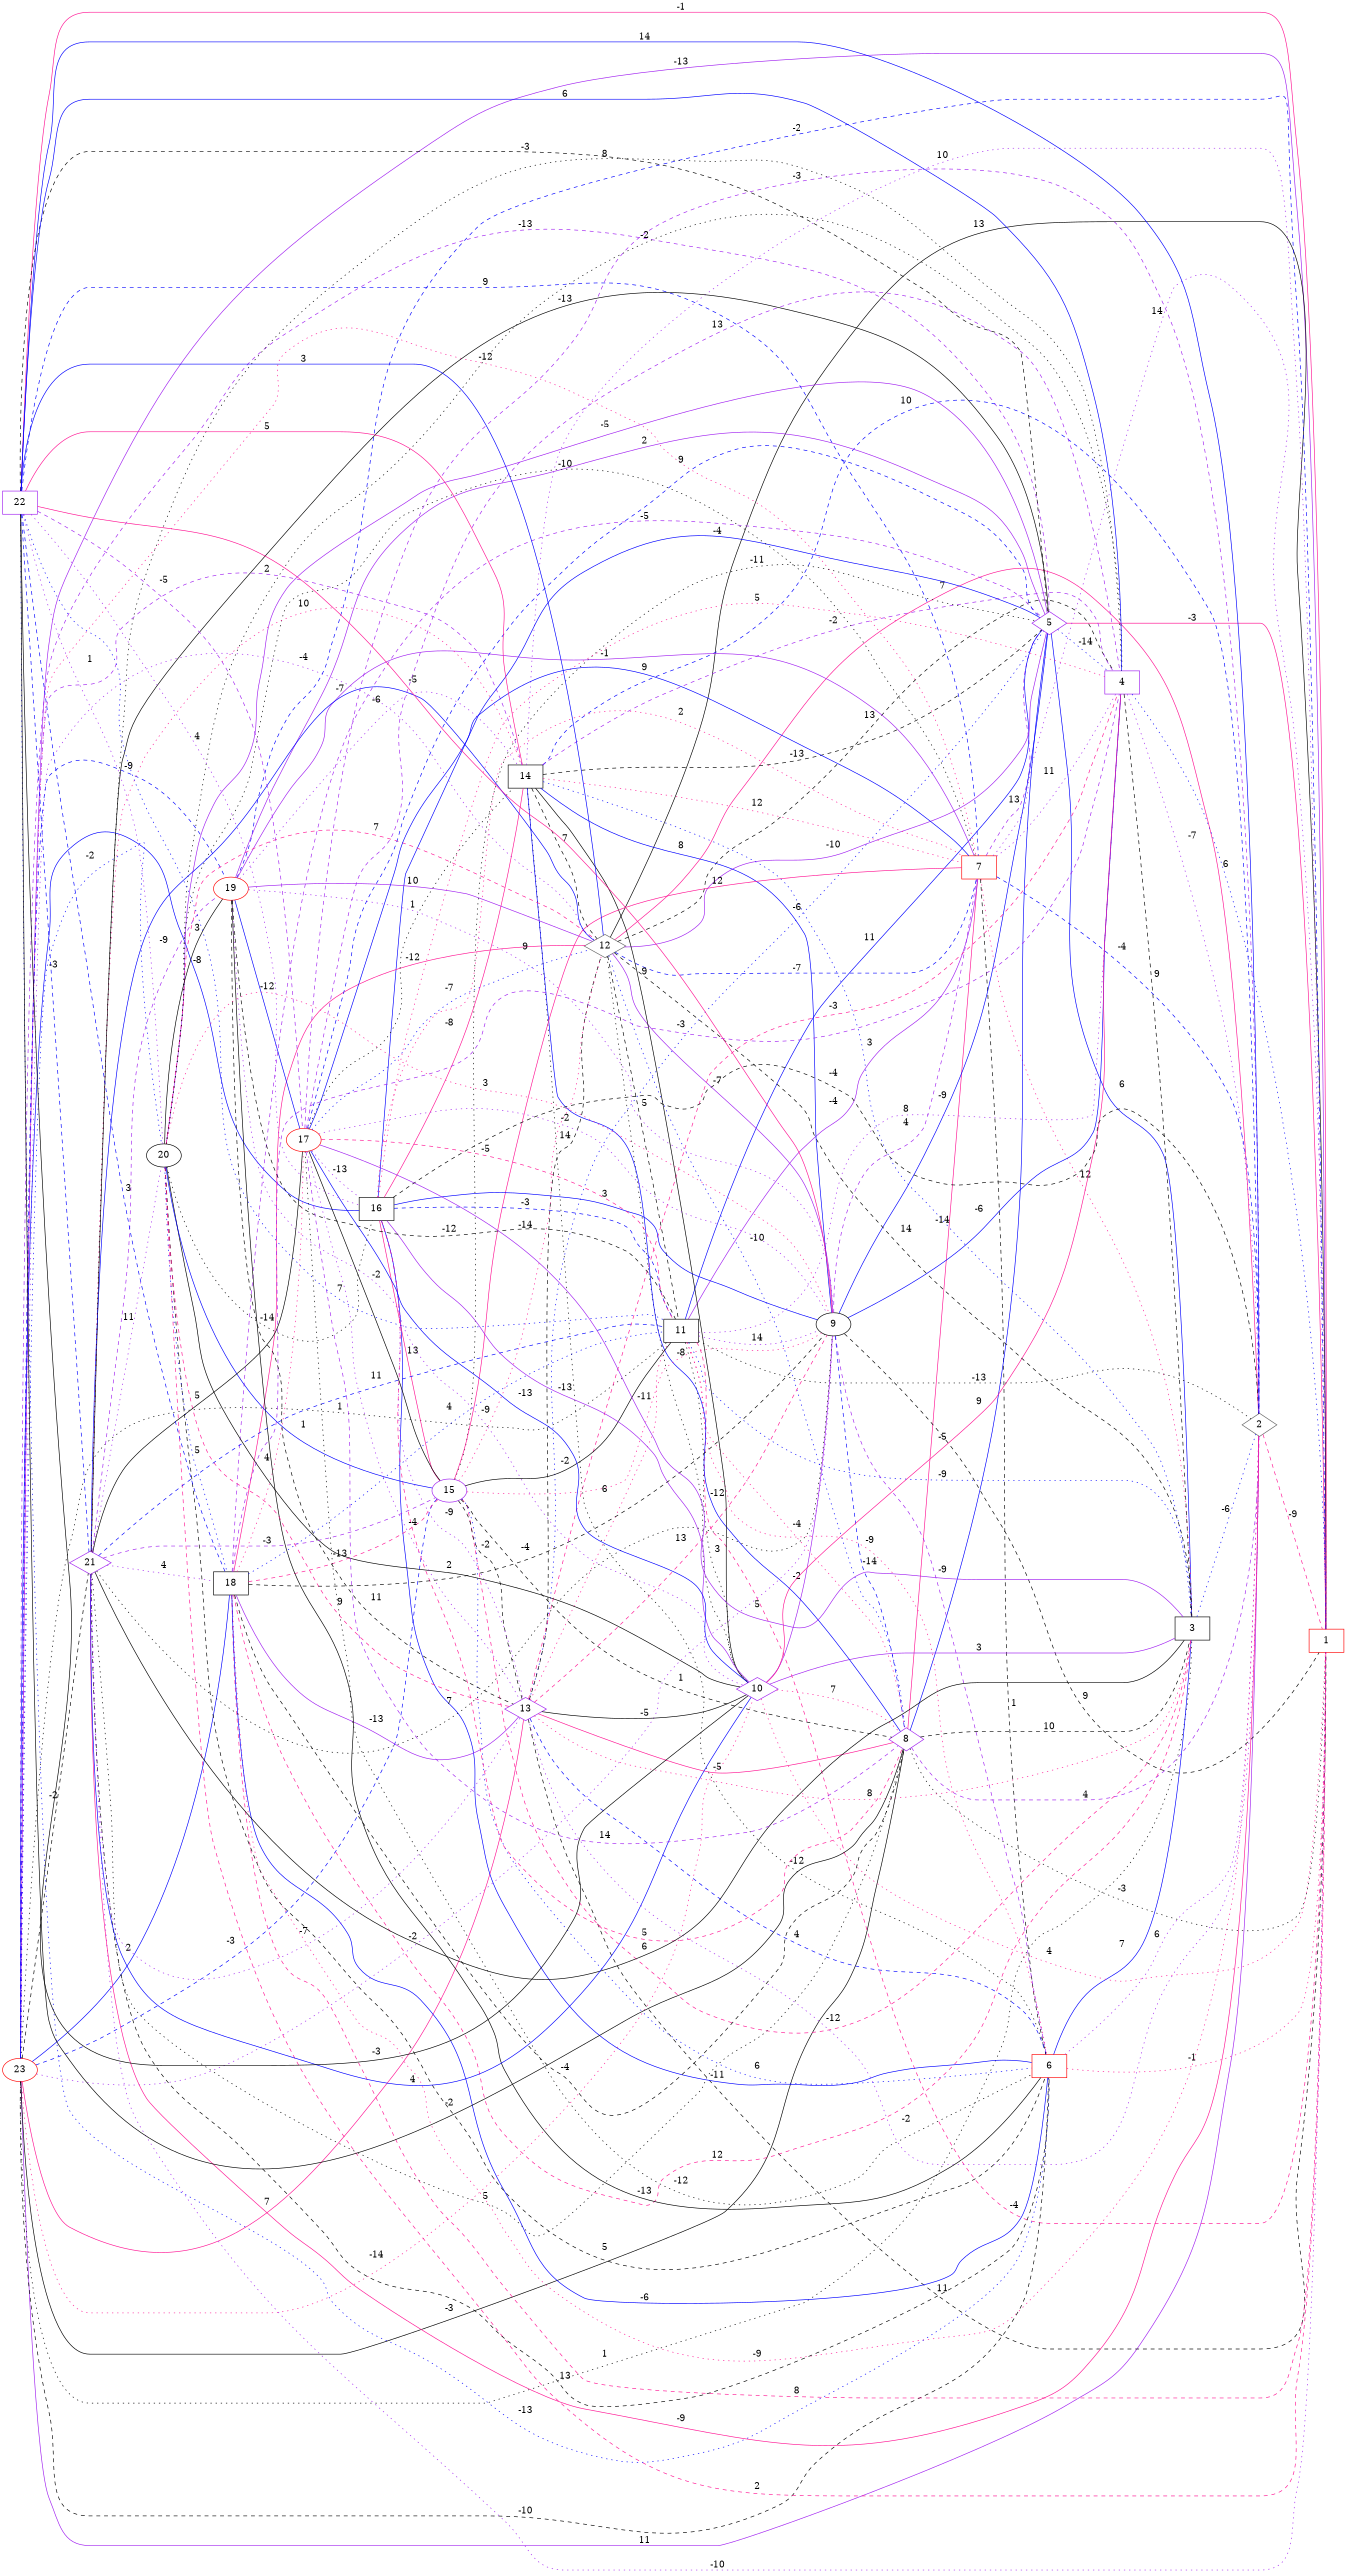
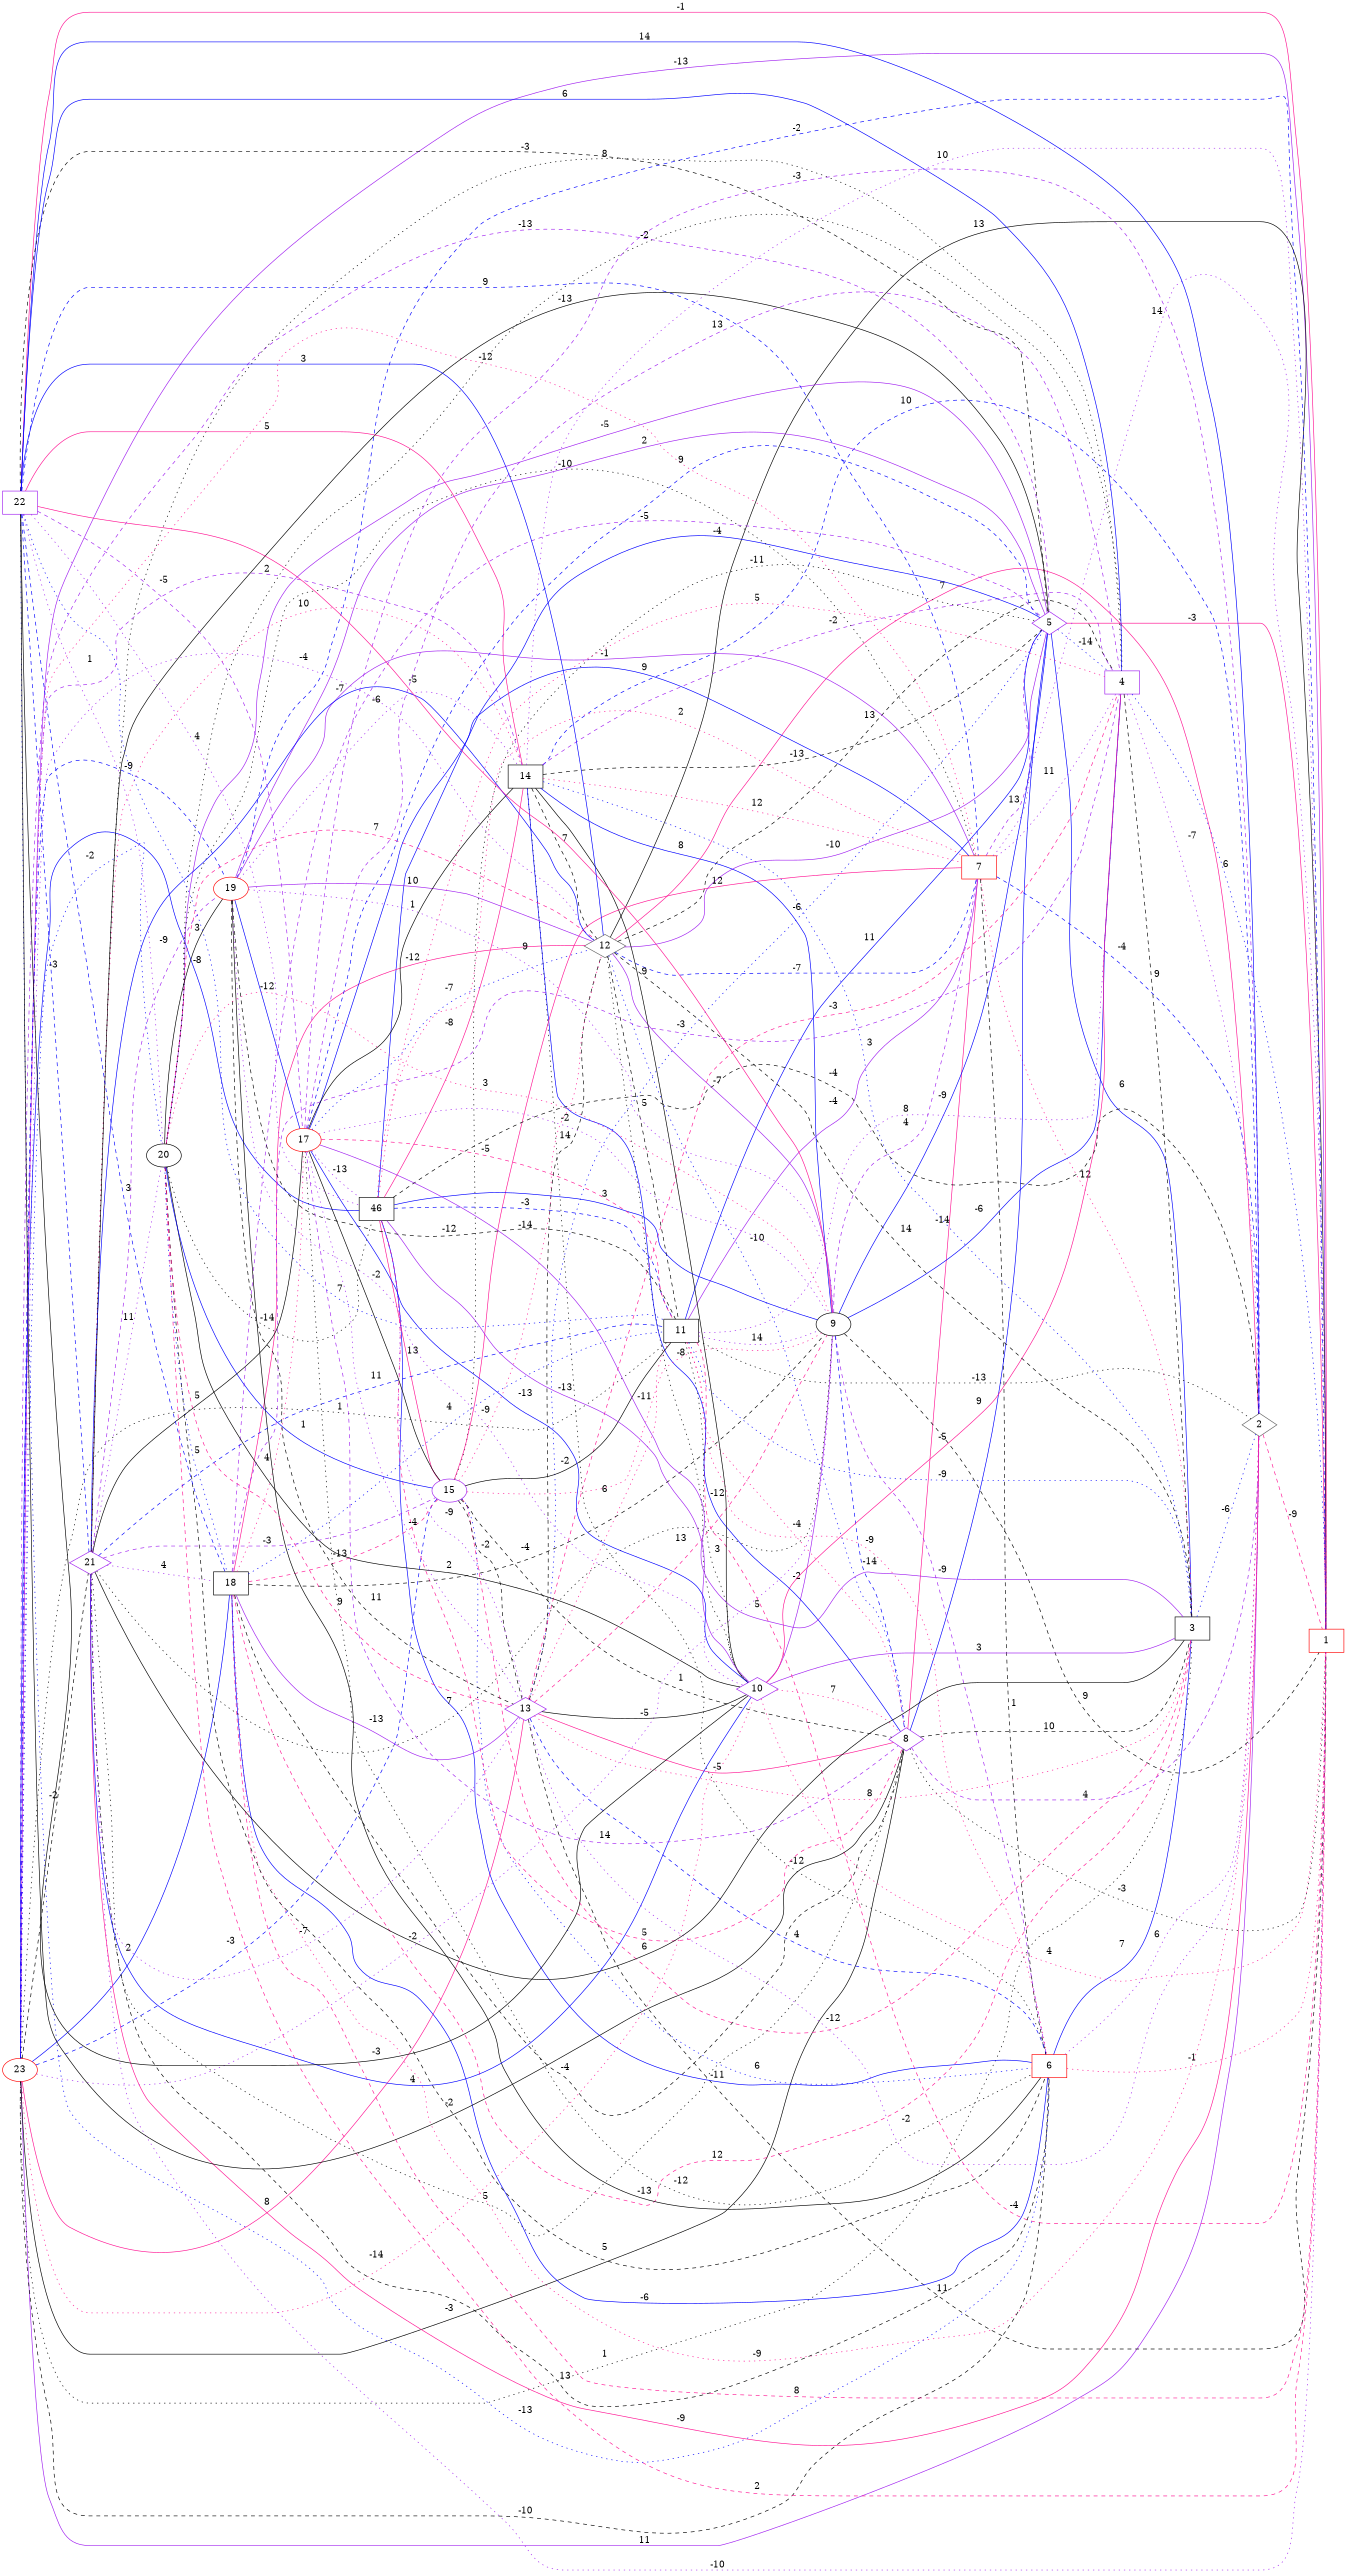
(401, 958) -> (401, 958)
(377, 1209) -> (377, 1209)
(267, 2202) -> (267, 2202)
